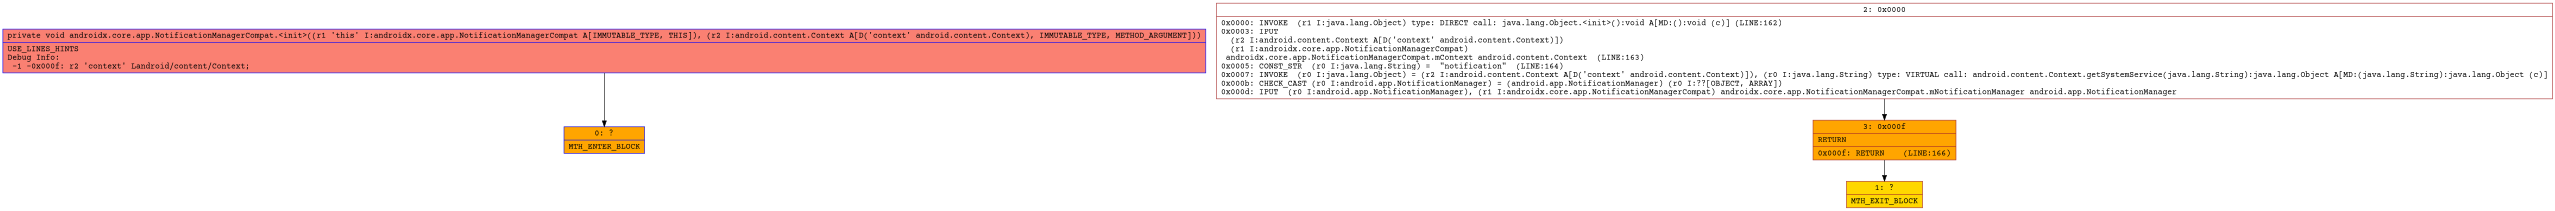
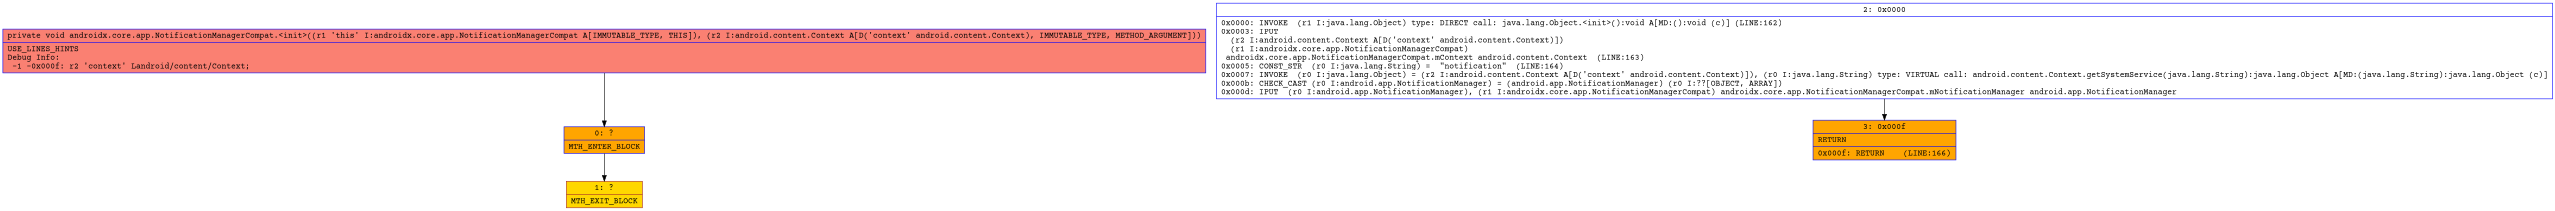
(1885, 51) -> (1885, 51)
(1885, 140) -> (1885, 140)
(1885, 168) -> (604, 164)
